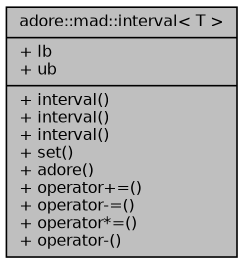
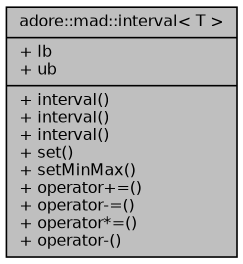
(57, 171) -> (78, 171)
